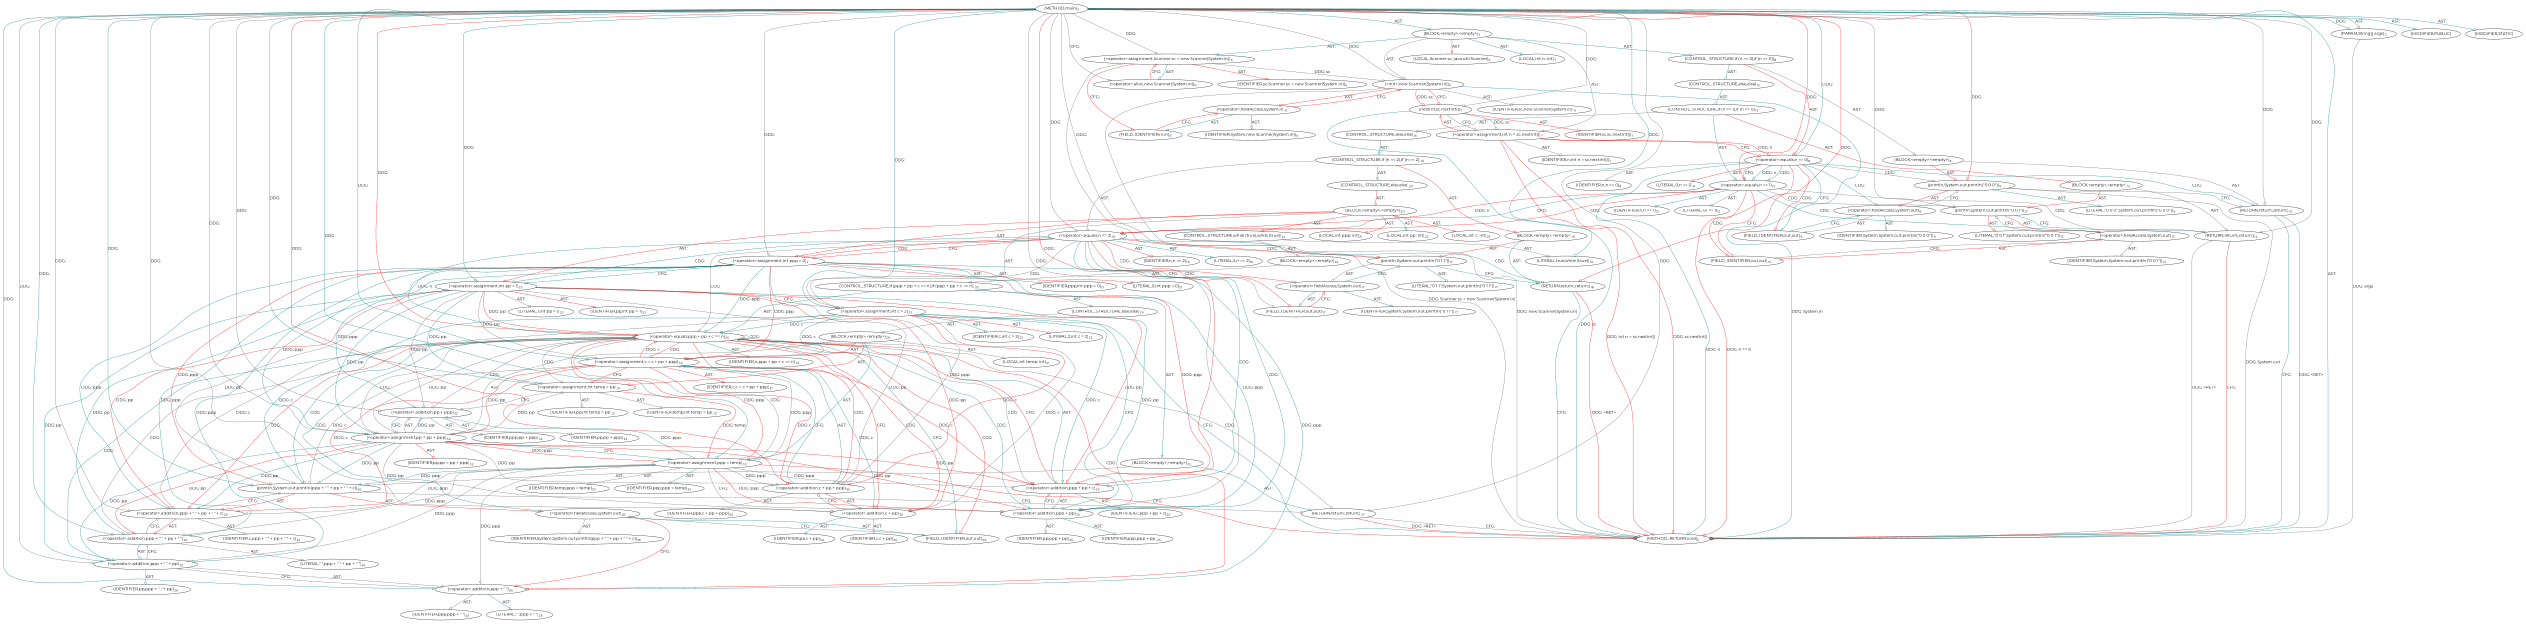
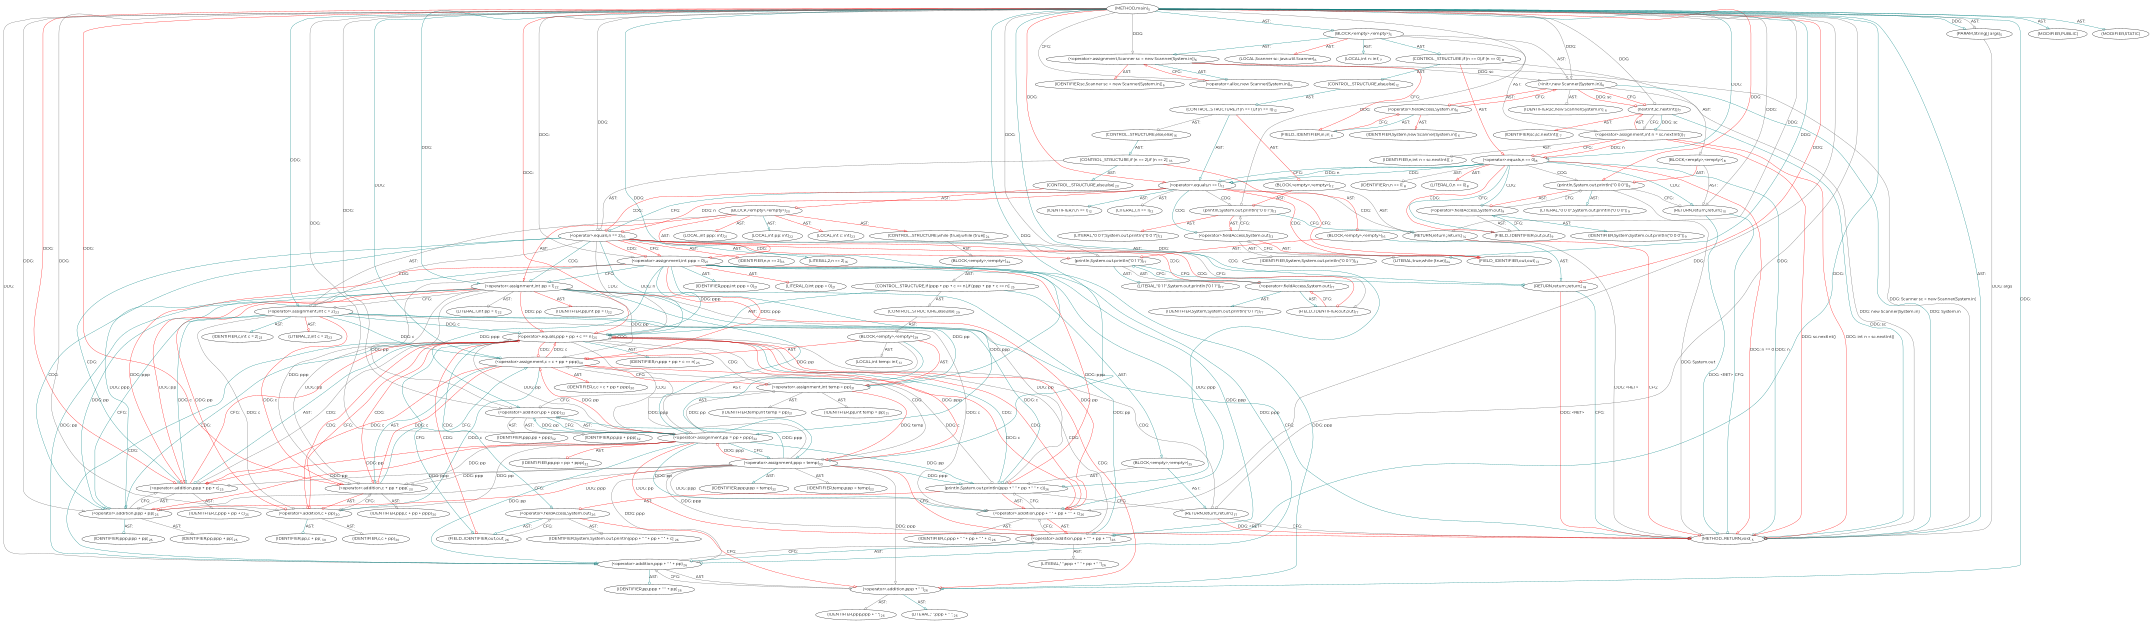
(535, 351) -> none
